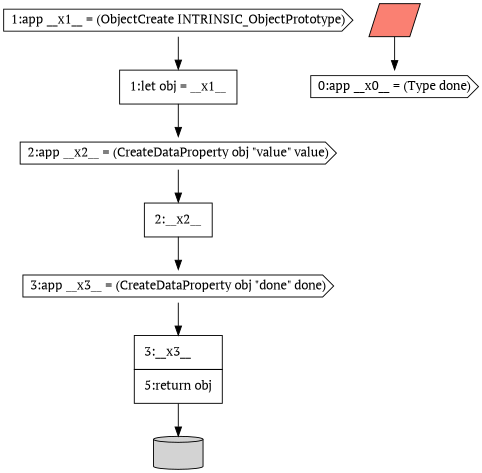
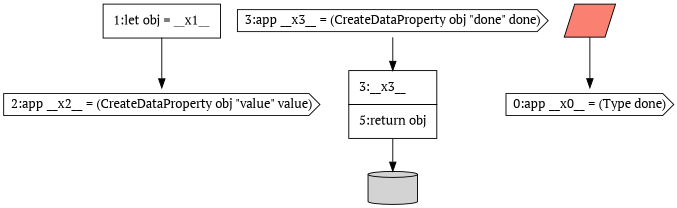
(178, 20) -> none
(178, 220) -> none
